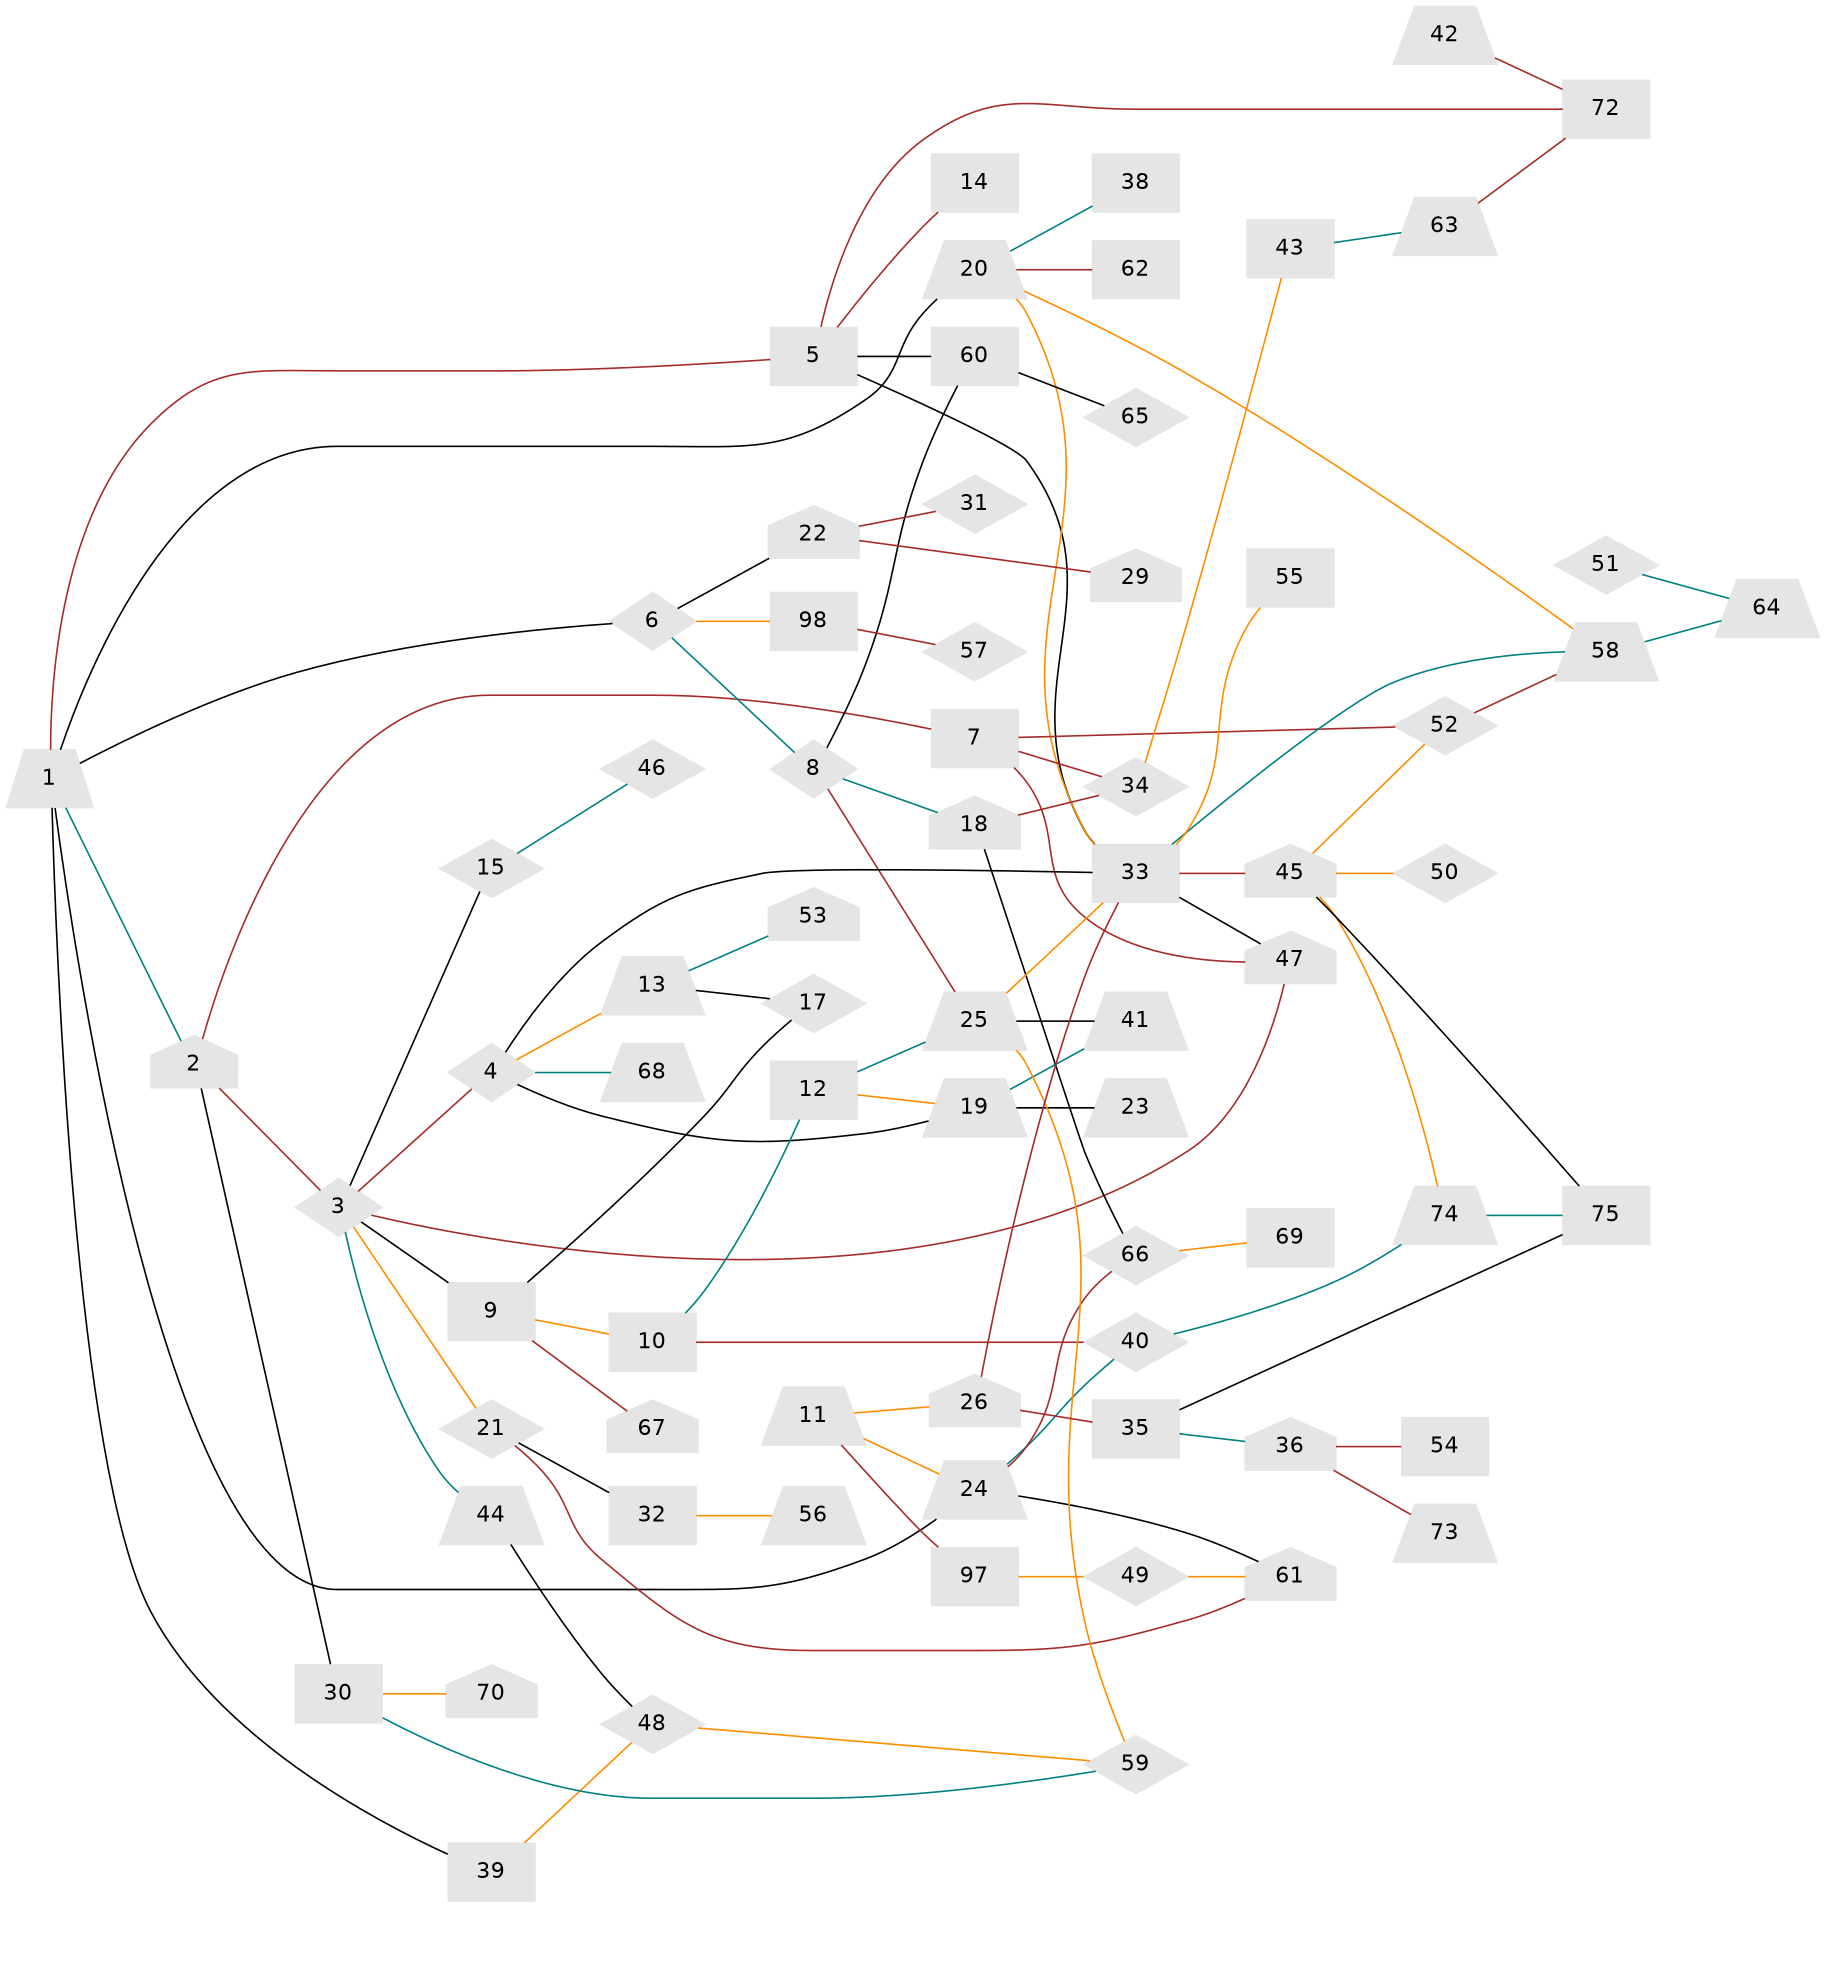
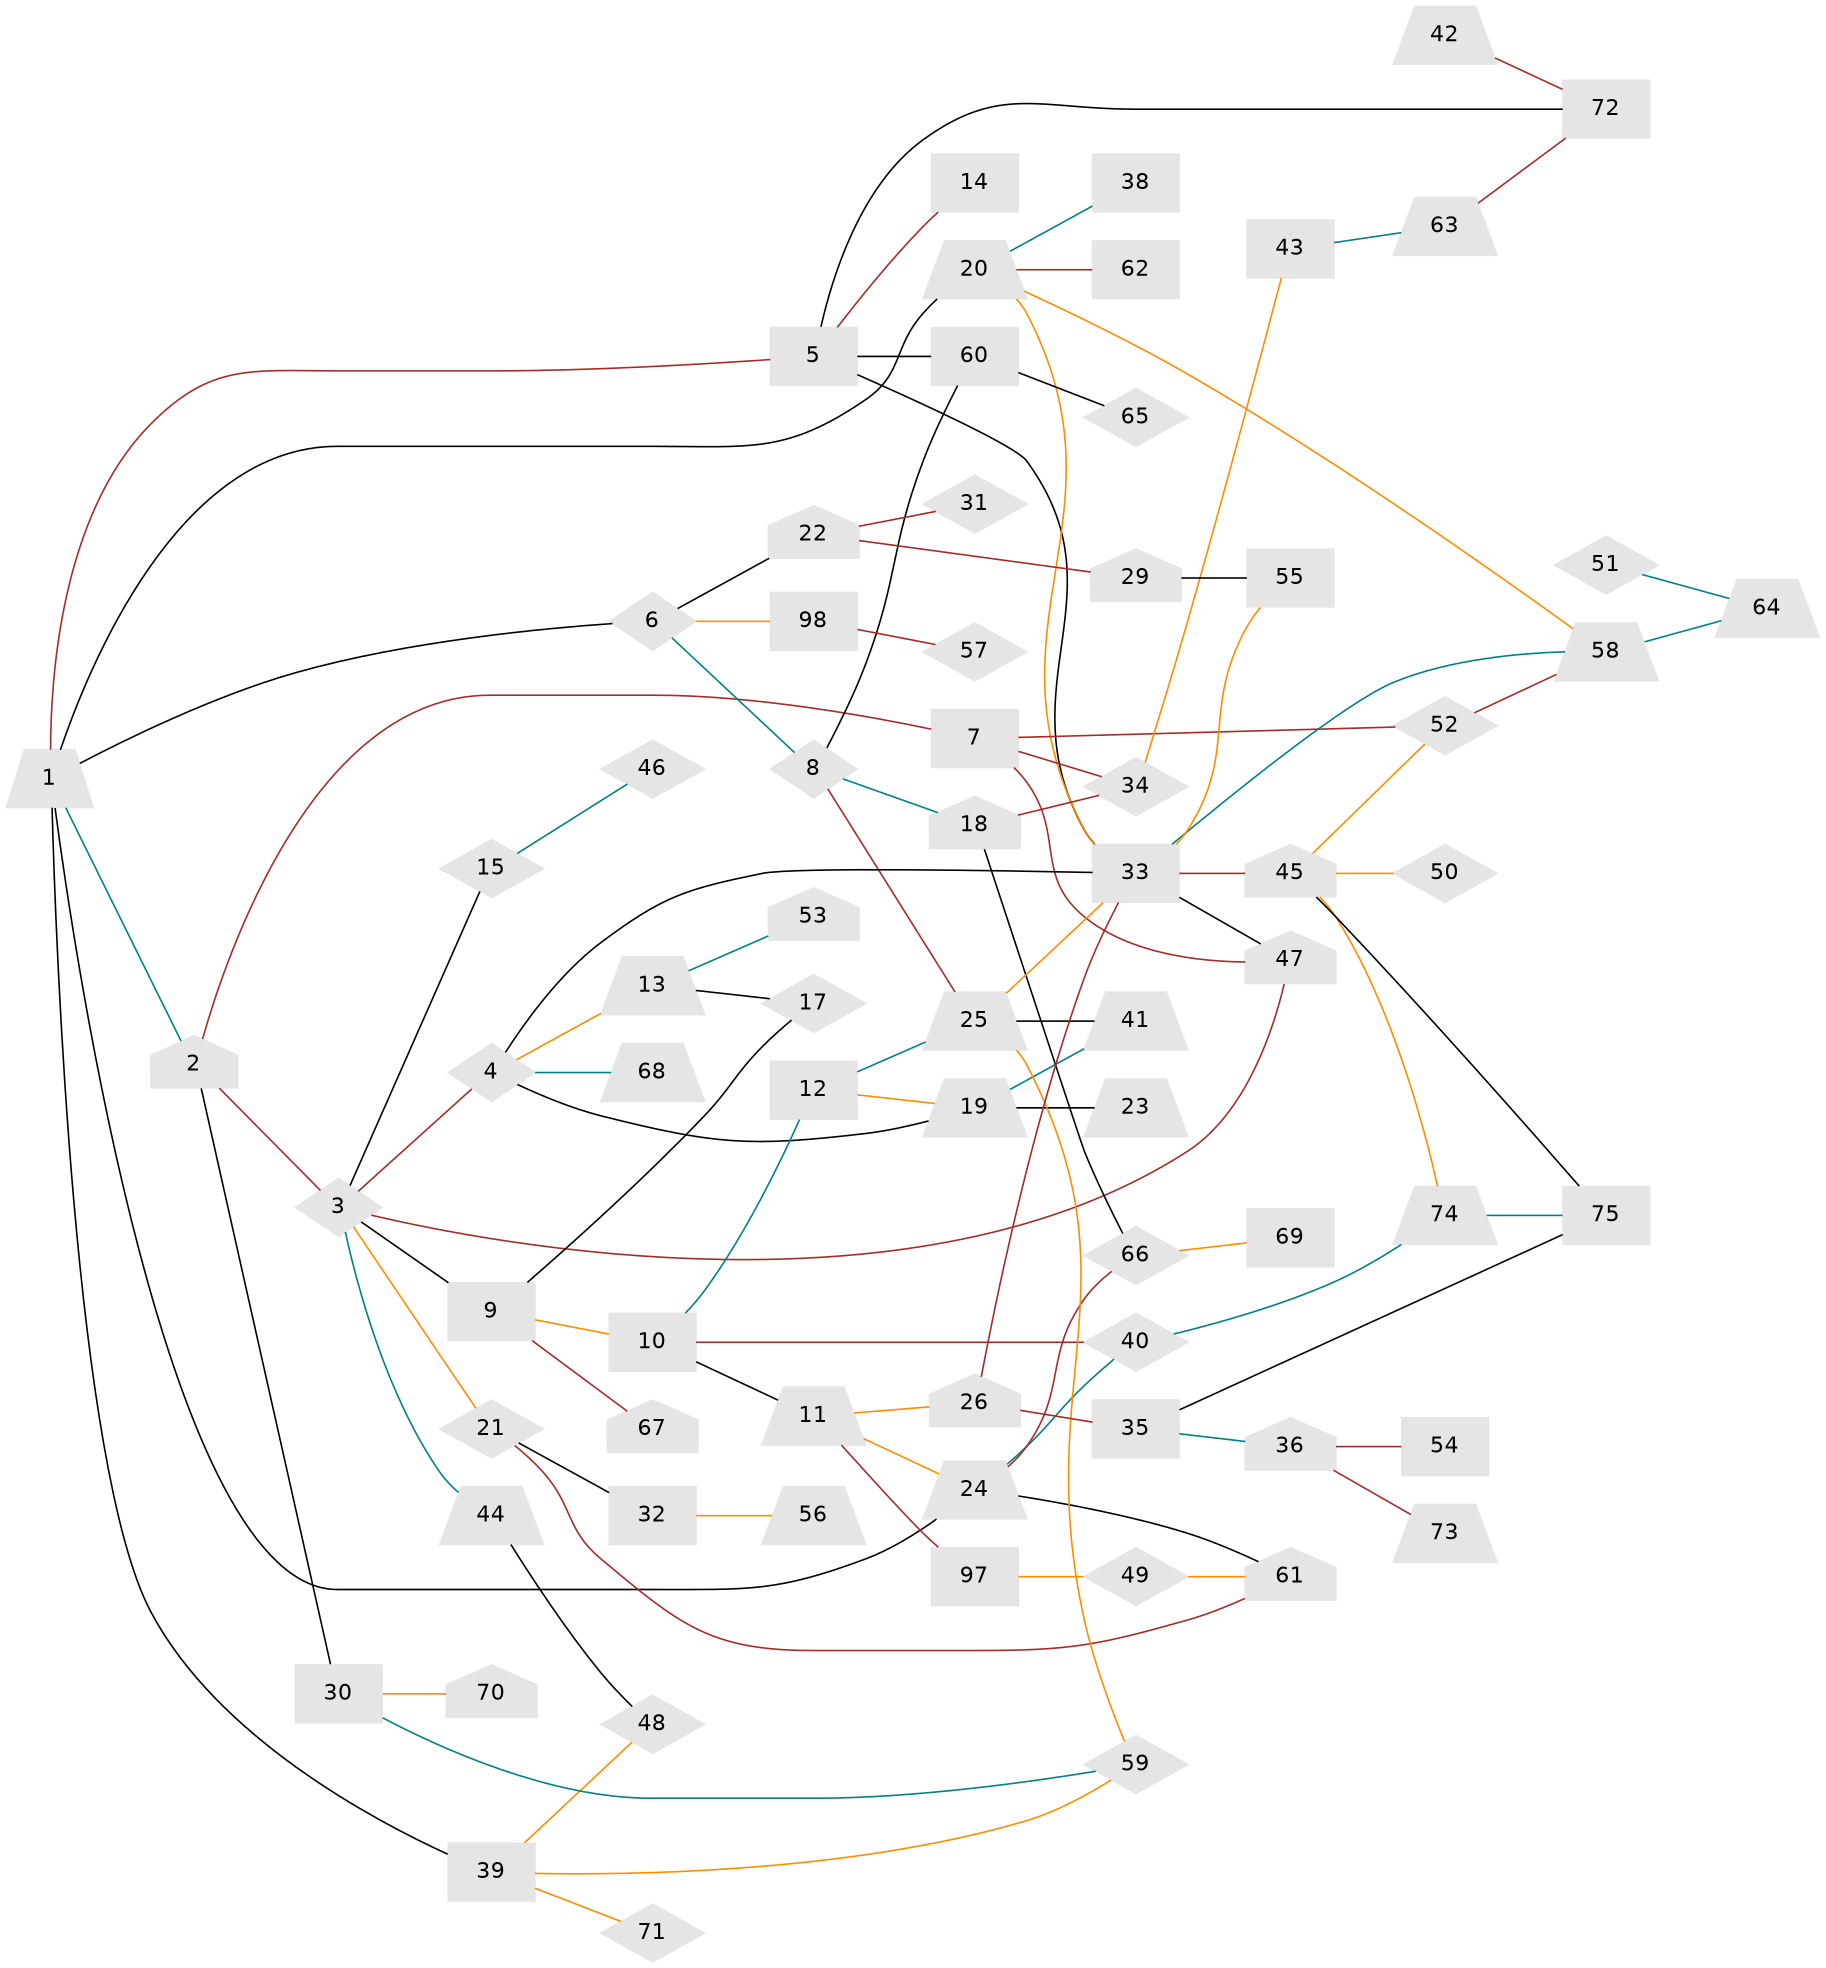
(1130, 109) -> (1130, 109)
none -> (1214, 578)
none -> (737, 1381)
(894, 1744) -> (830, 1859)
none -> (653, 1933)
